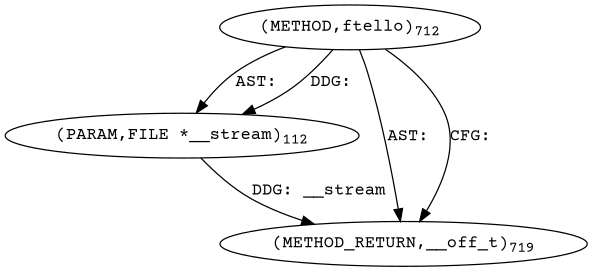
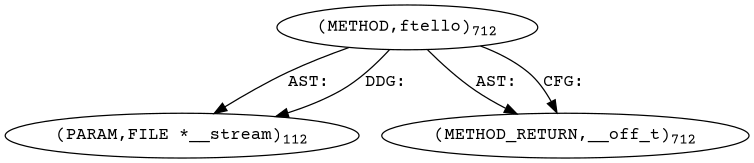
(247, 196) -> none
(522, 242) -> (684, 134)
